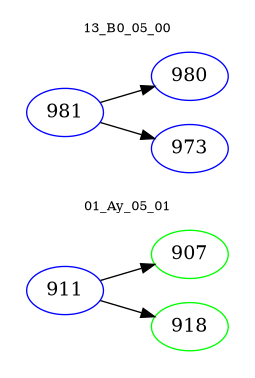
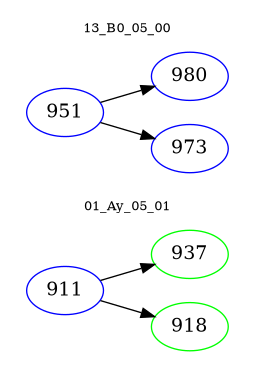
(65, 112) -> (65, 112)
(190, 254) -> (190, 254)
